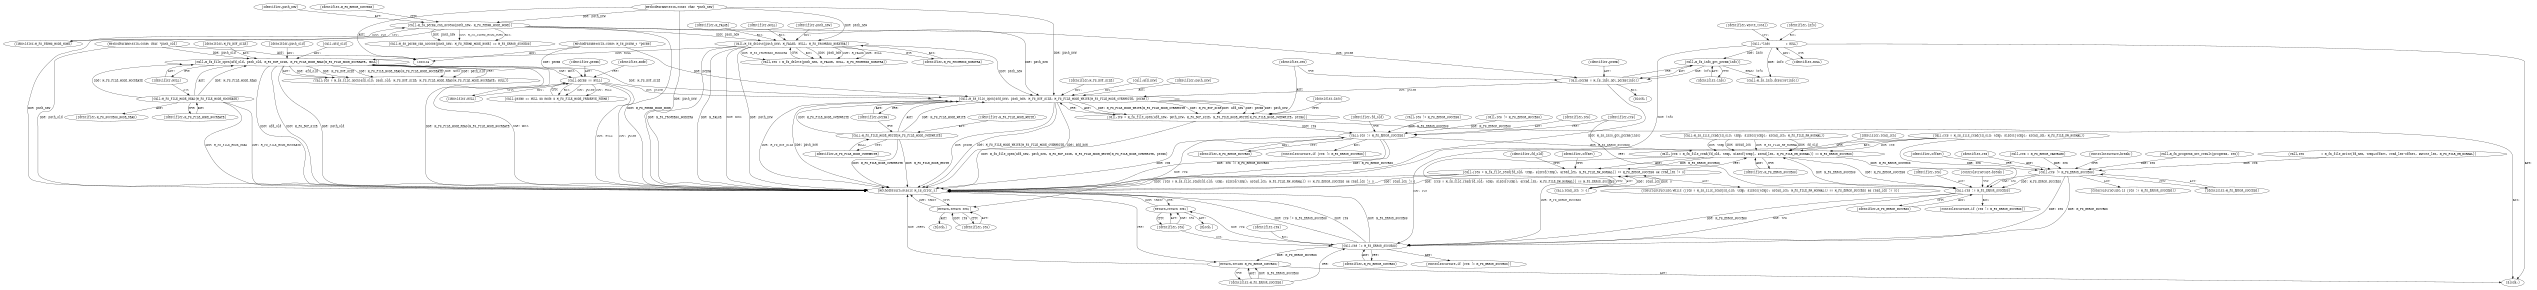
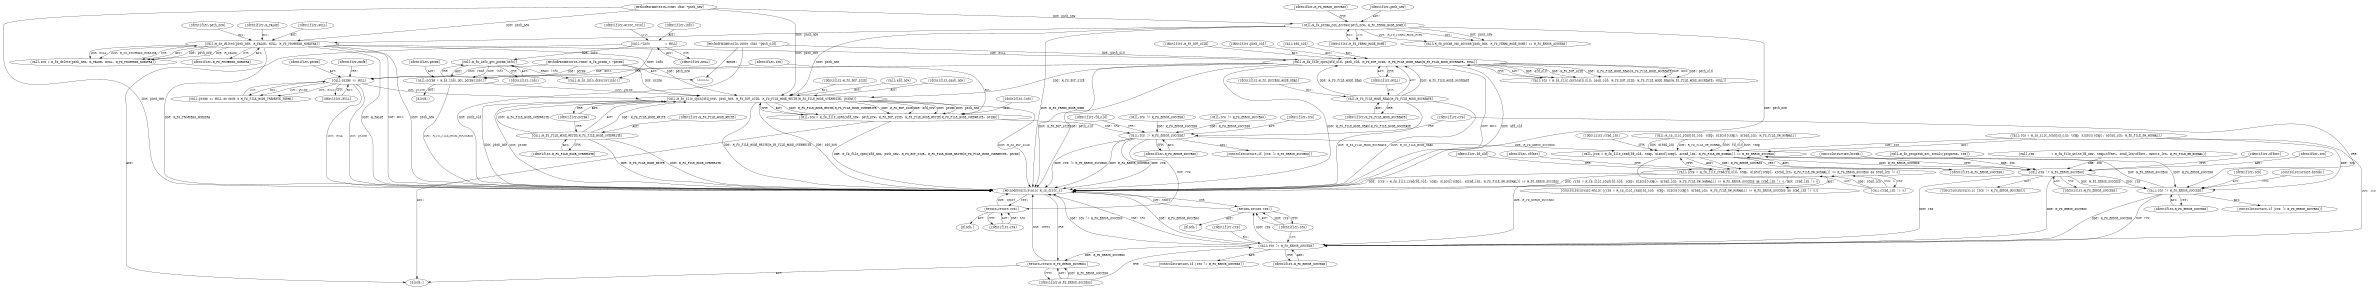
(459, 13) -> none
(1051, 34) -> (556, 73)
(379, 35) -> (1351, 35)
(282, 53) -> (733, 62)
(552, 62) -> (476, 71)
(151, 108) -> (1311, 92)
(1615, 136) -> (449, 136)
(863, 145) -> (567, 145)
(2038, 154) -> none
(1385, 168) -> none
